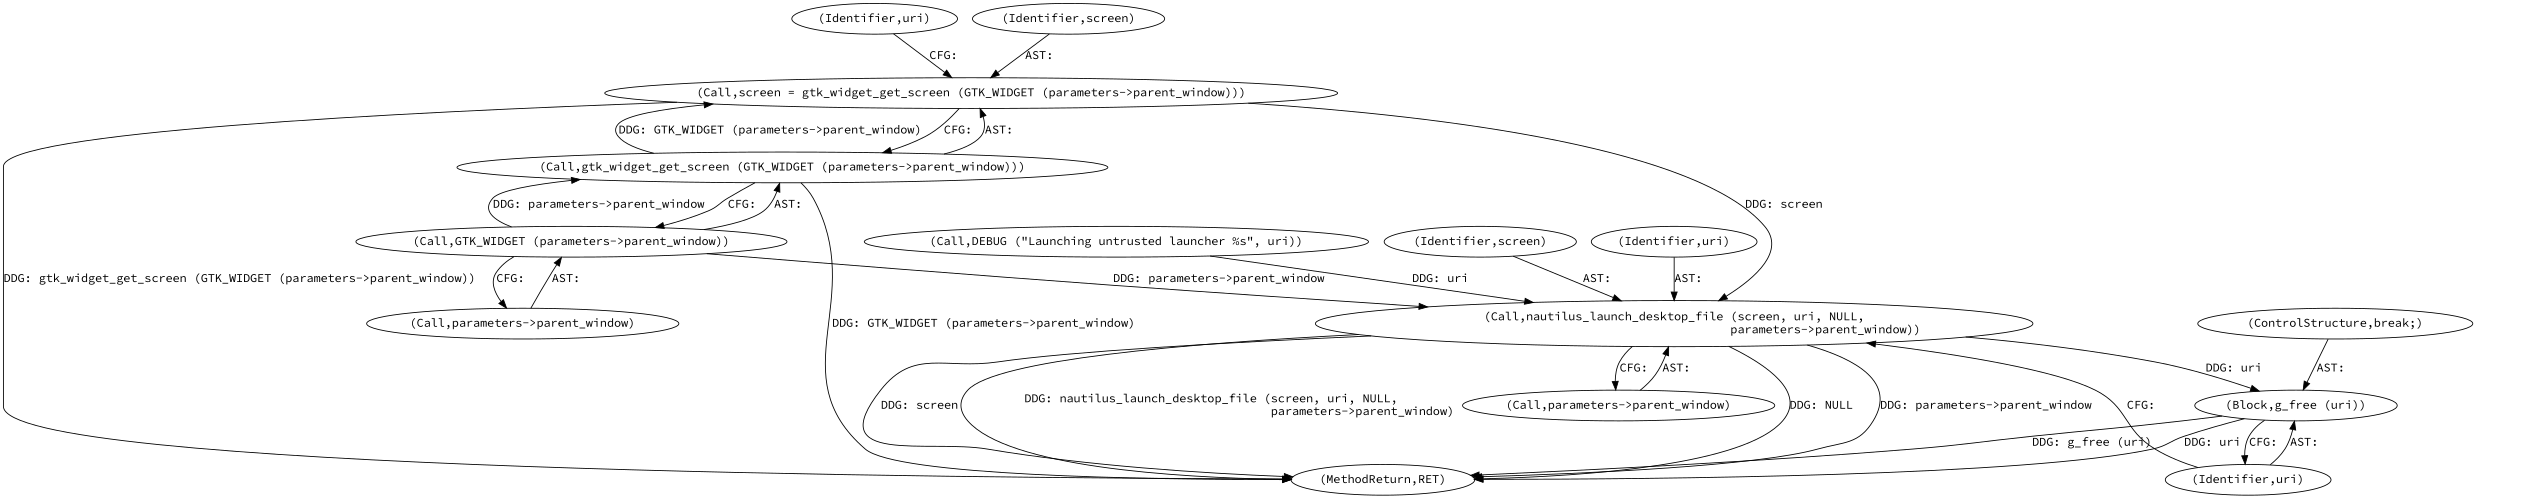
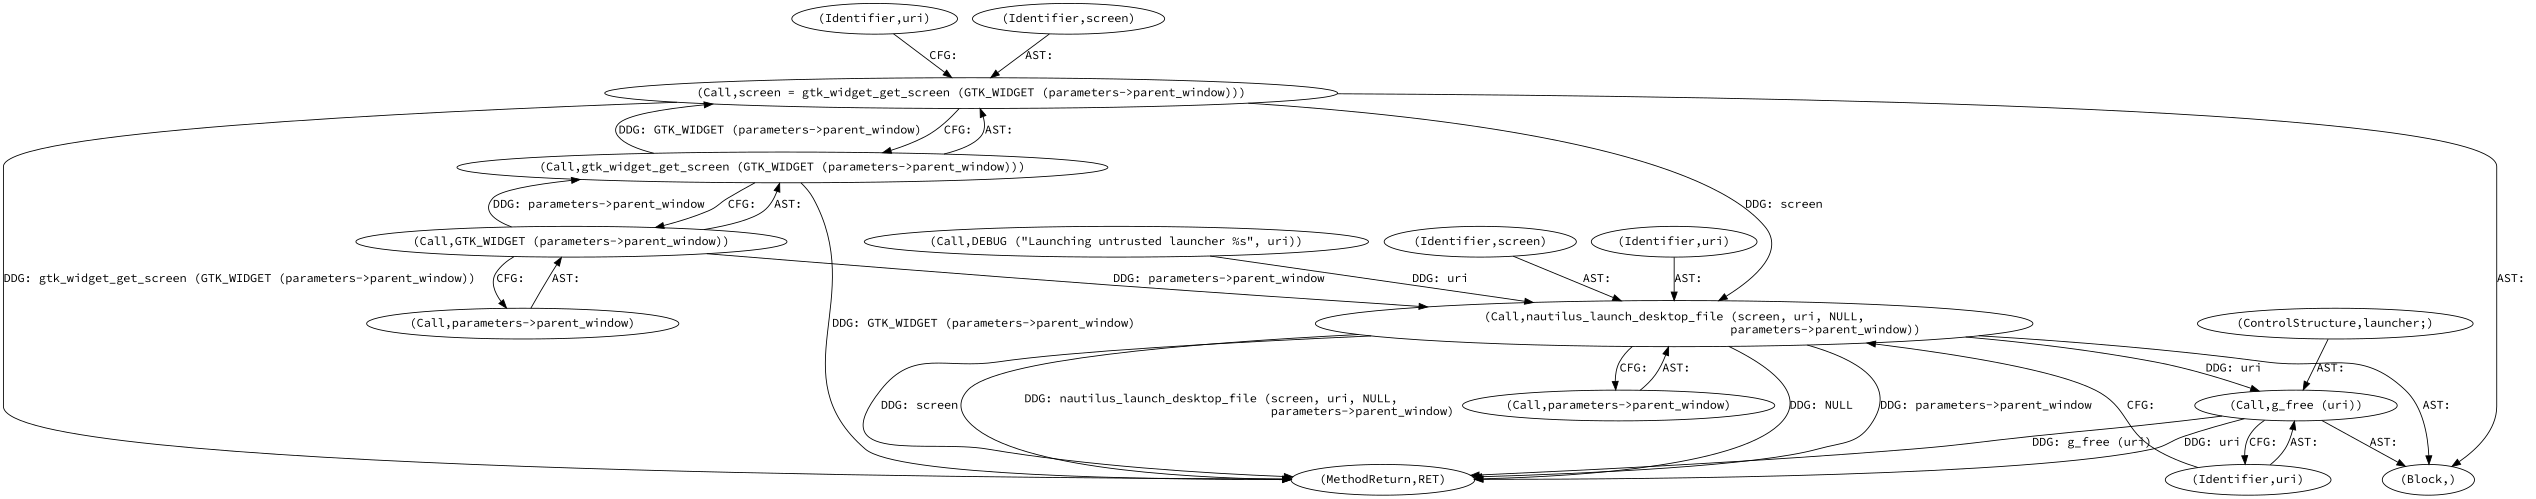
(2335, 324) -> (2335, 324)
(2296, 406) -> (2296, 406)
none -> (2428, 480)
